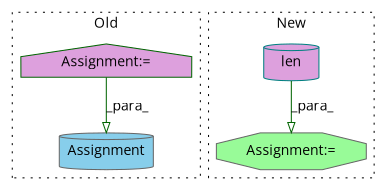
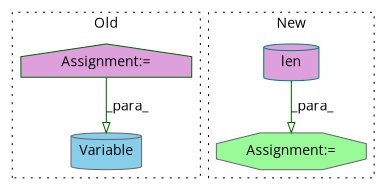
(106, 151) -> (106, 151)
